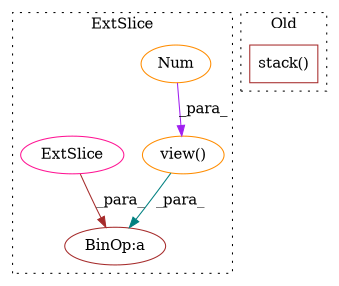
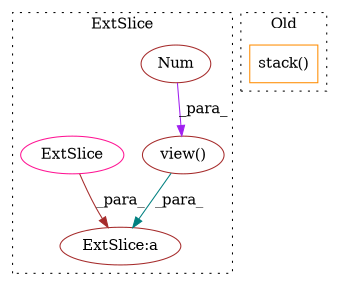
(176, 64) -> (176, 64)
(284, 64) -> (284, 64)
(183, 155) -> (183, 155)
(115, 246) -> (120, 246)
